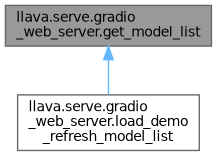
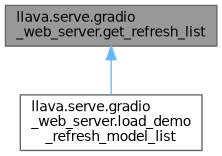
(108, 26) -> (111, 26)
